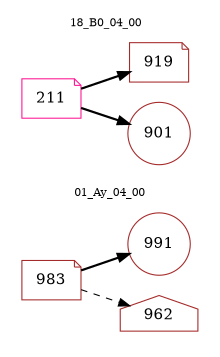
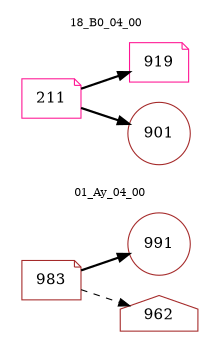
(159, 62) -> (159, 62)
